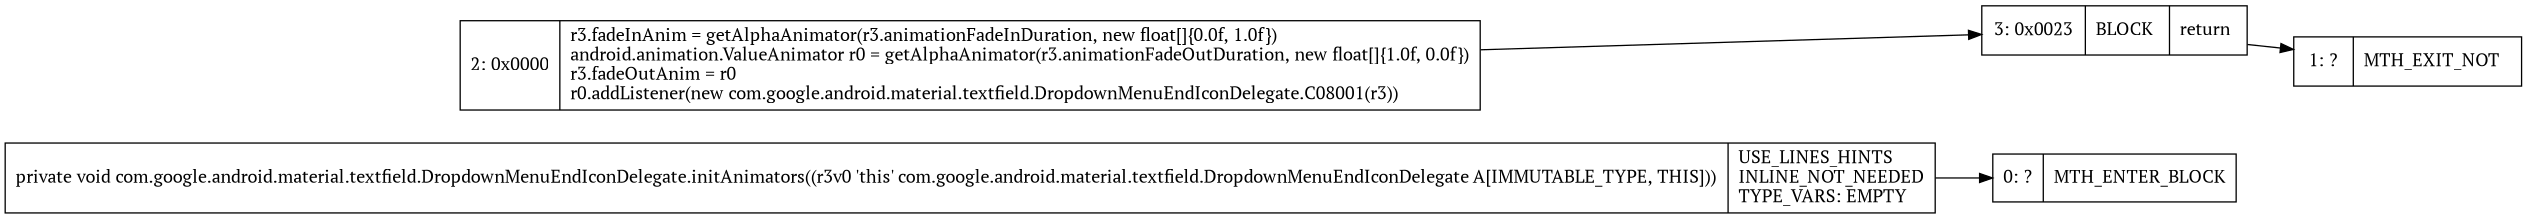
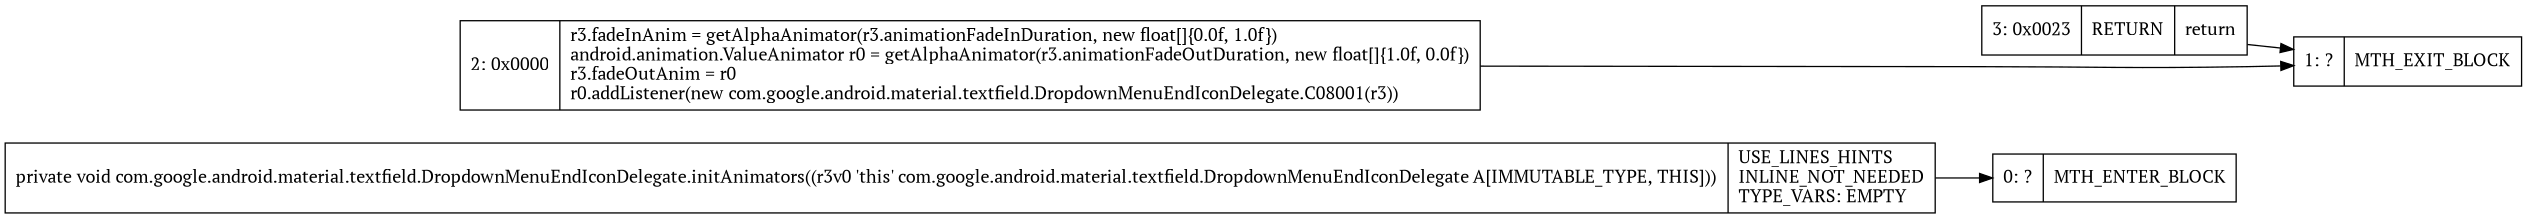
(2125, 30) -> (2128, 30)
(1724, 42) -> (1880, 67)
(2432, 61) -> (2433, 61)
